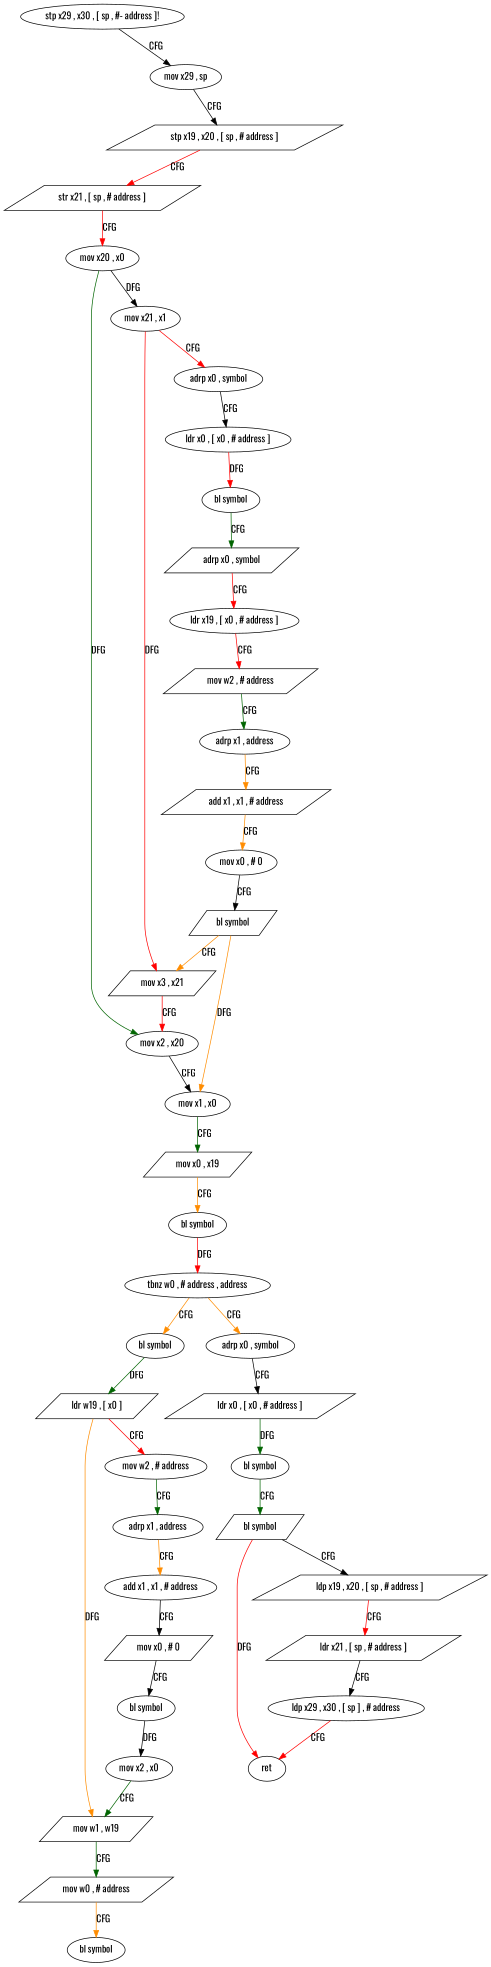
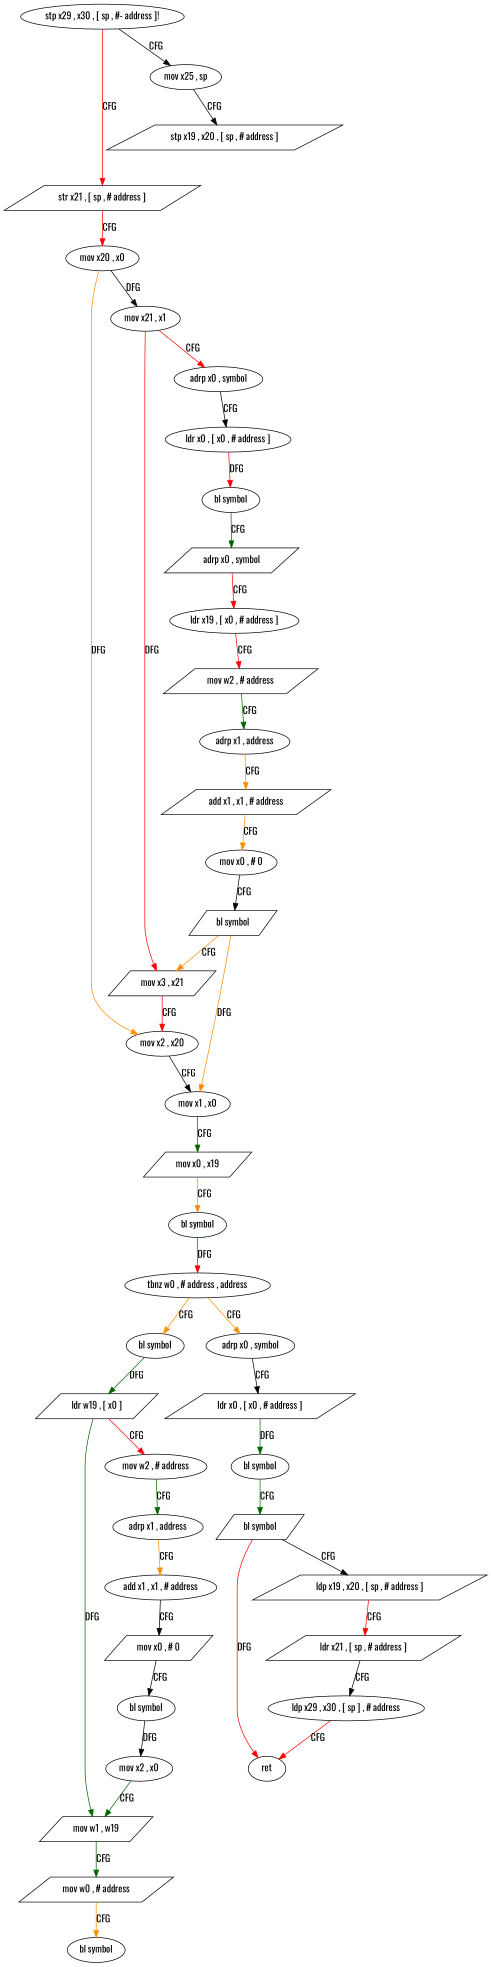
(186, 77) -> (186, 77)
(167, 166) -> (102, 104)
(91, 660) -> (91, 660)
(85, 1614) -> (85, 1614)
